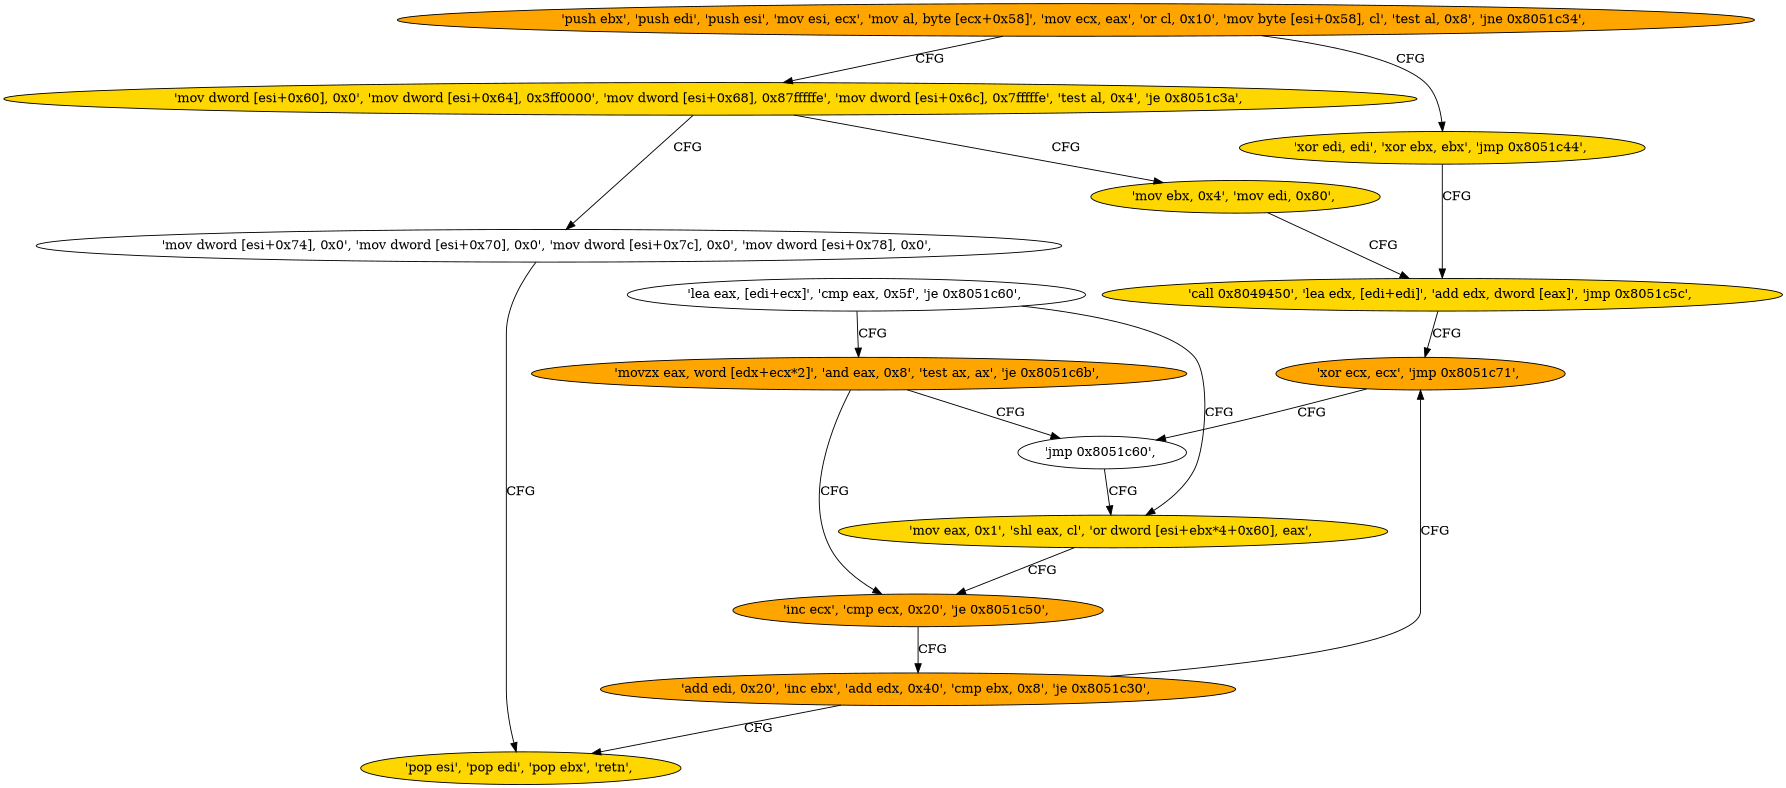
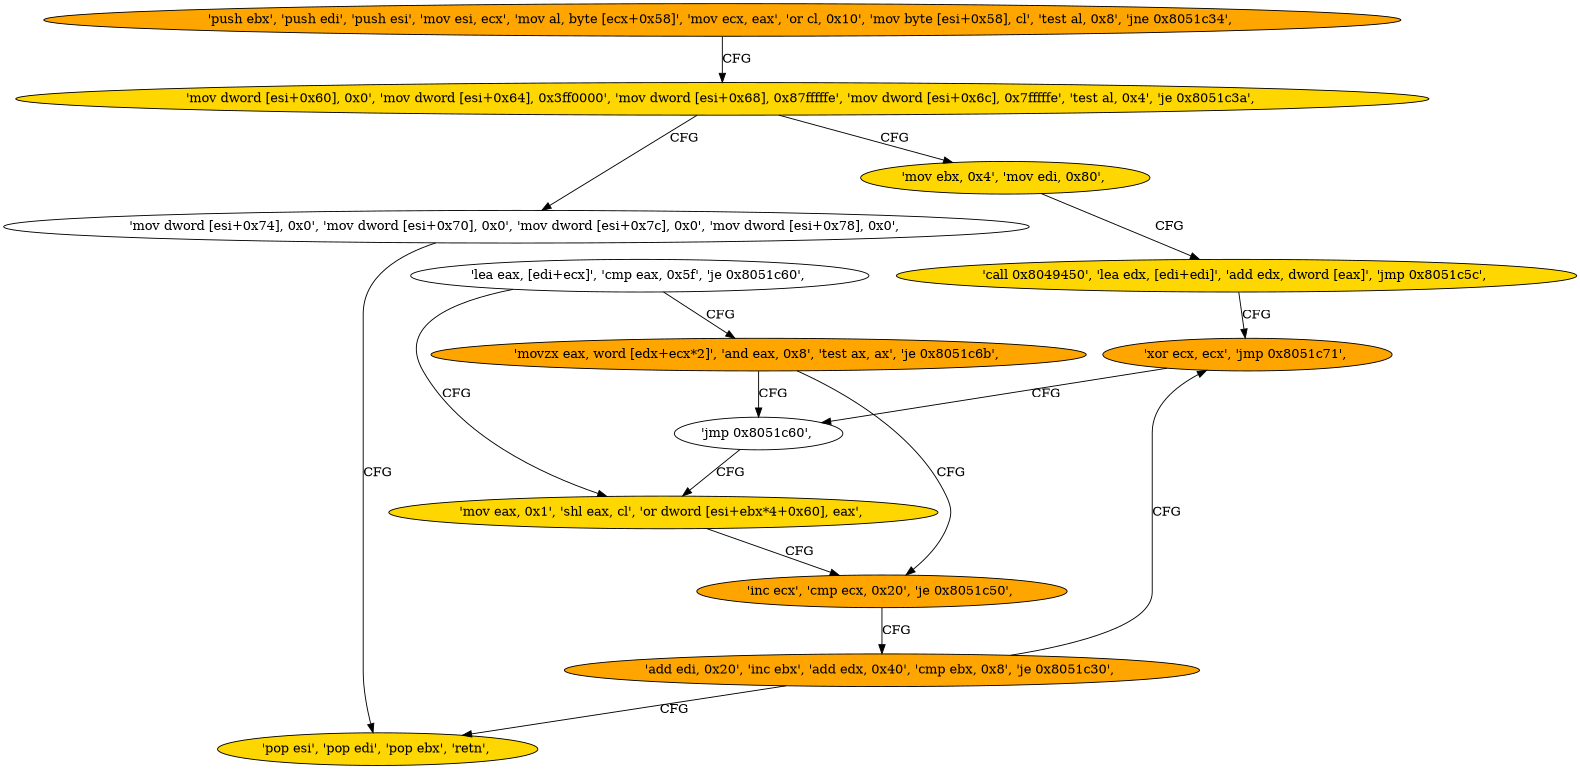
(1442, 148) -> none
